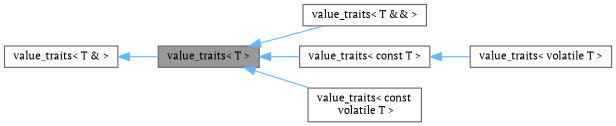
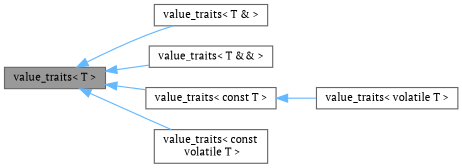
(144, 57) -> (129, 42)
